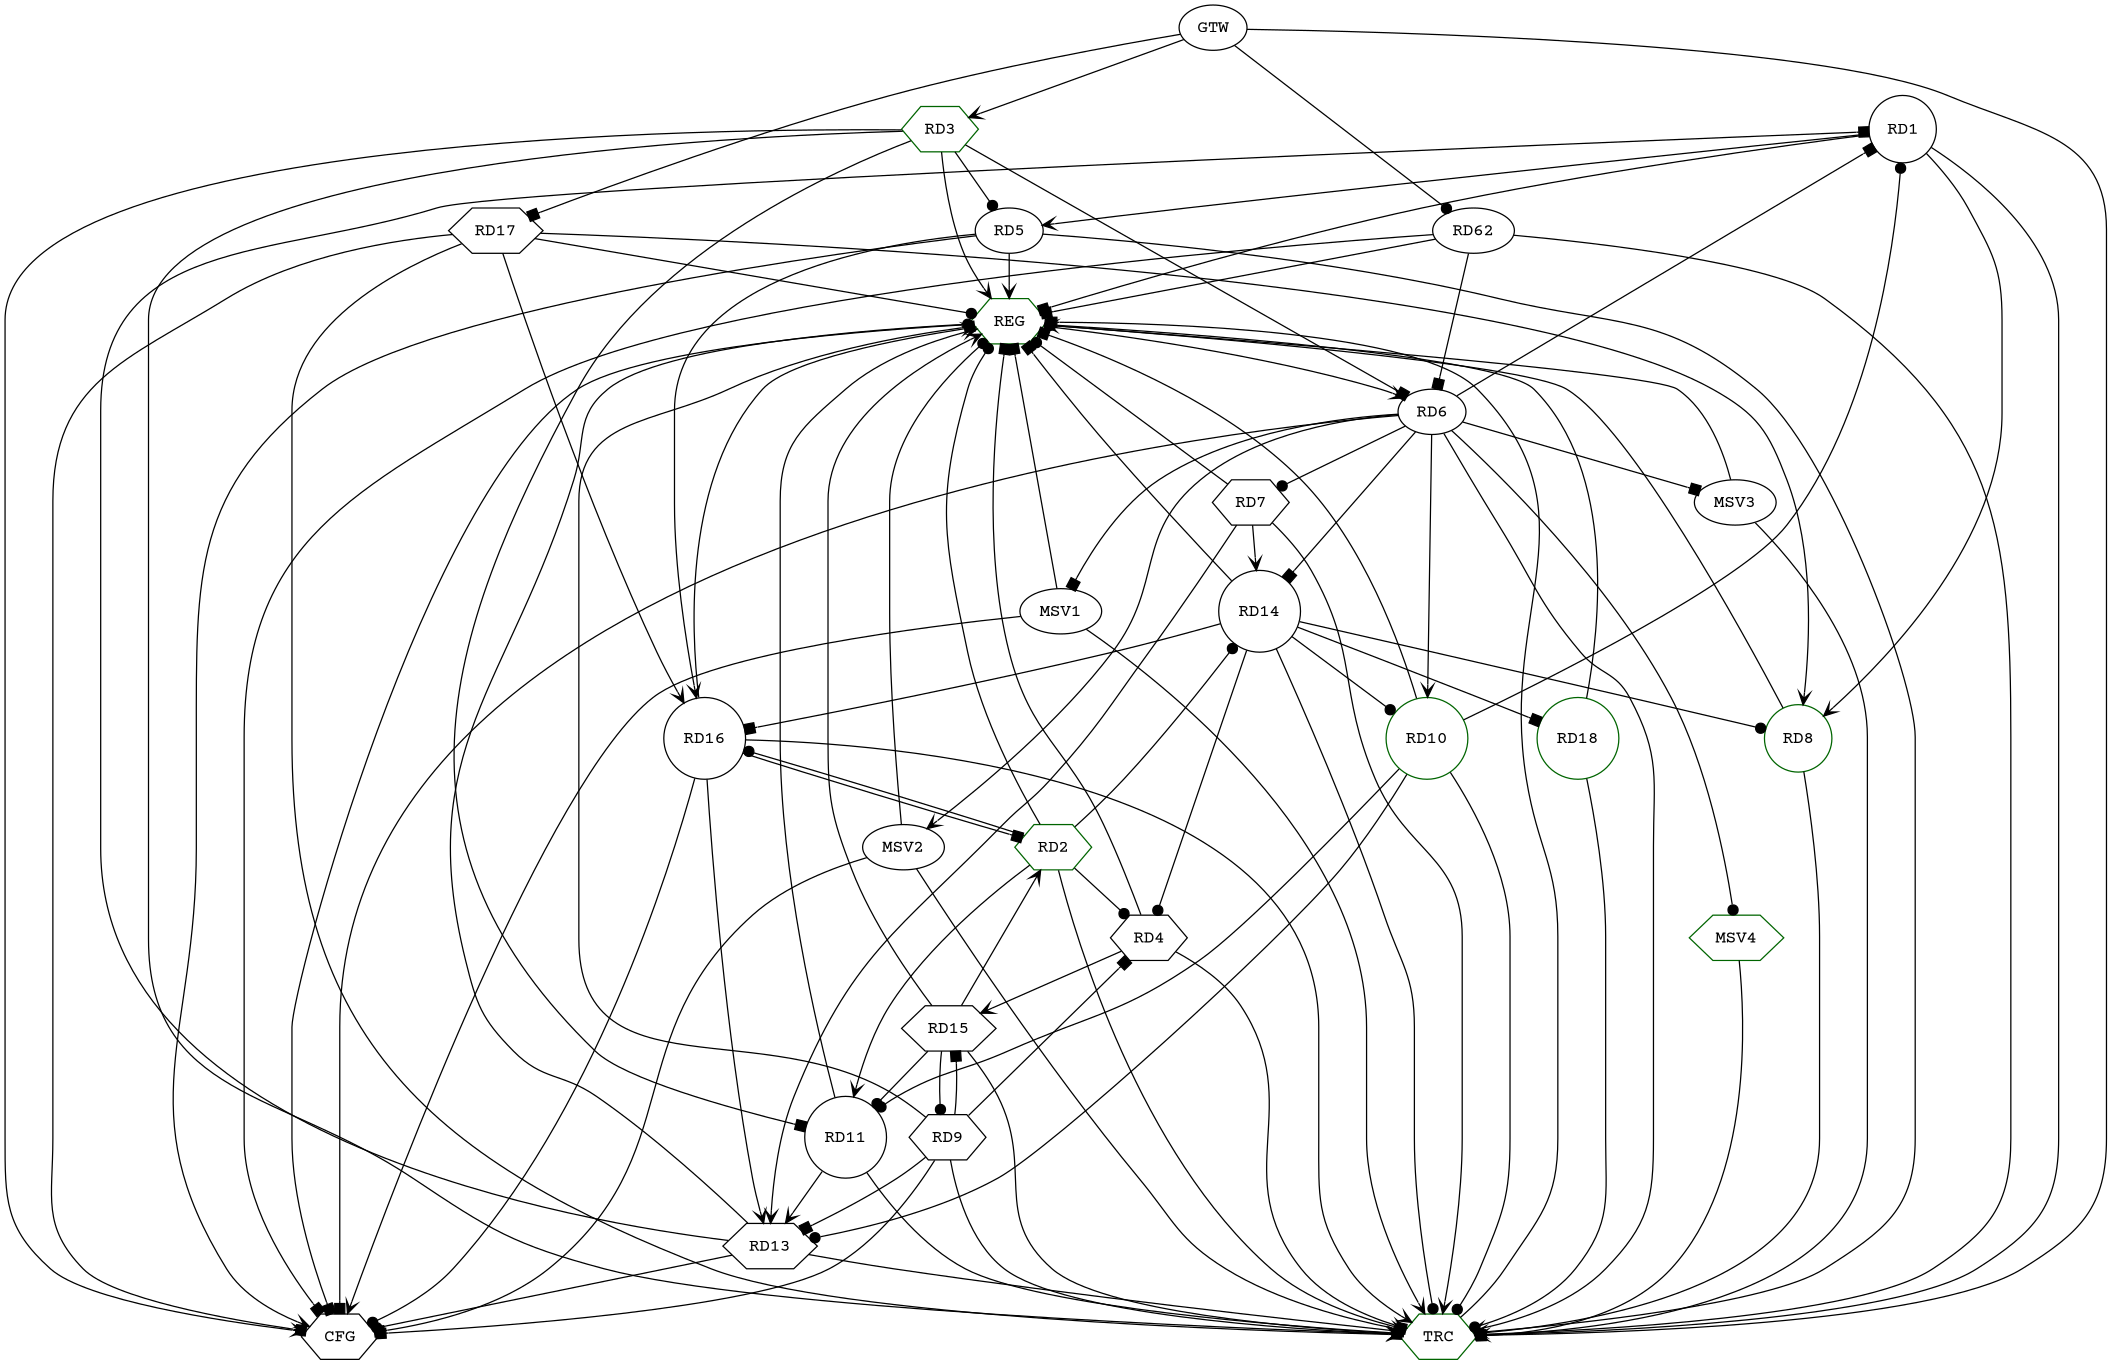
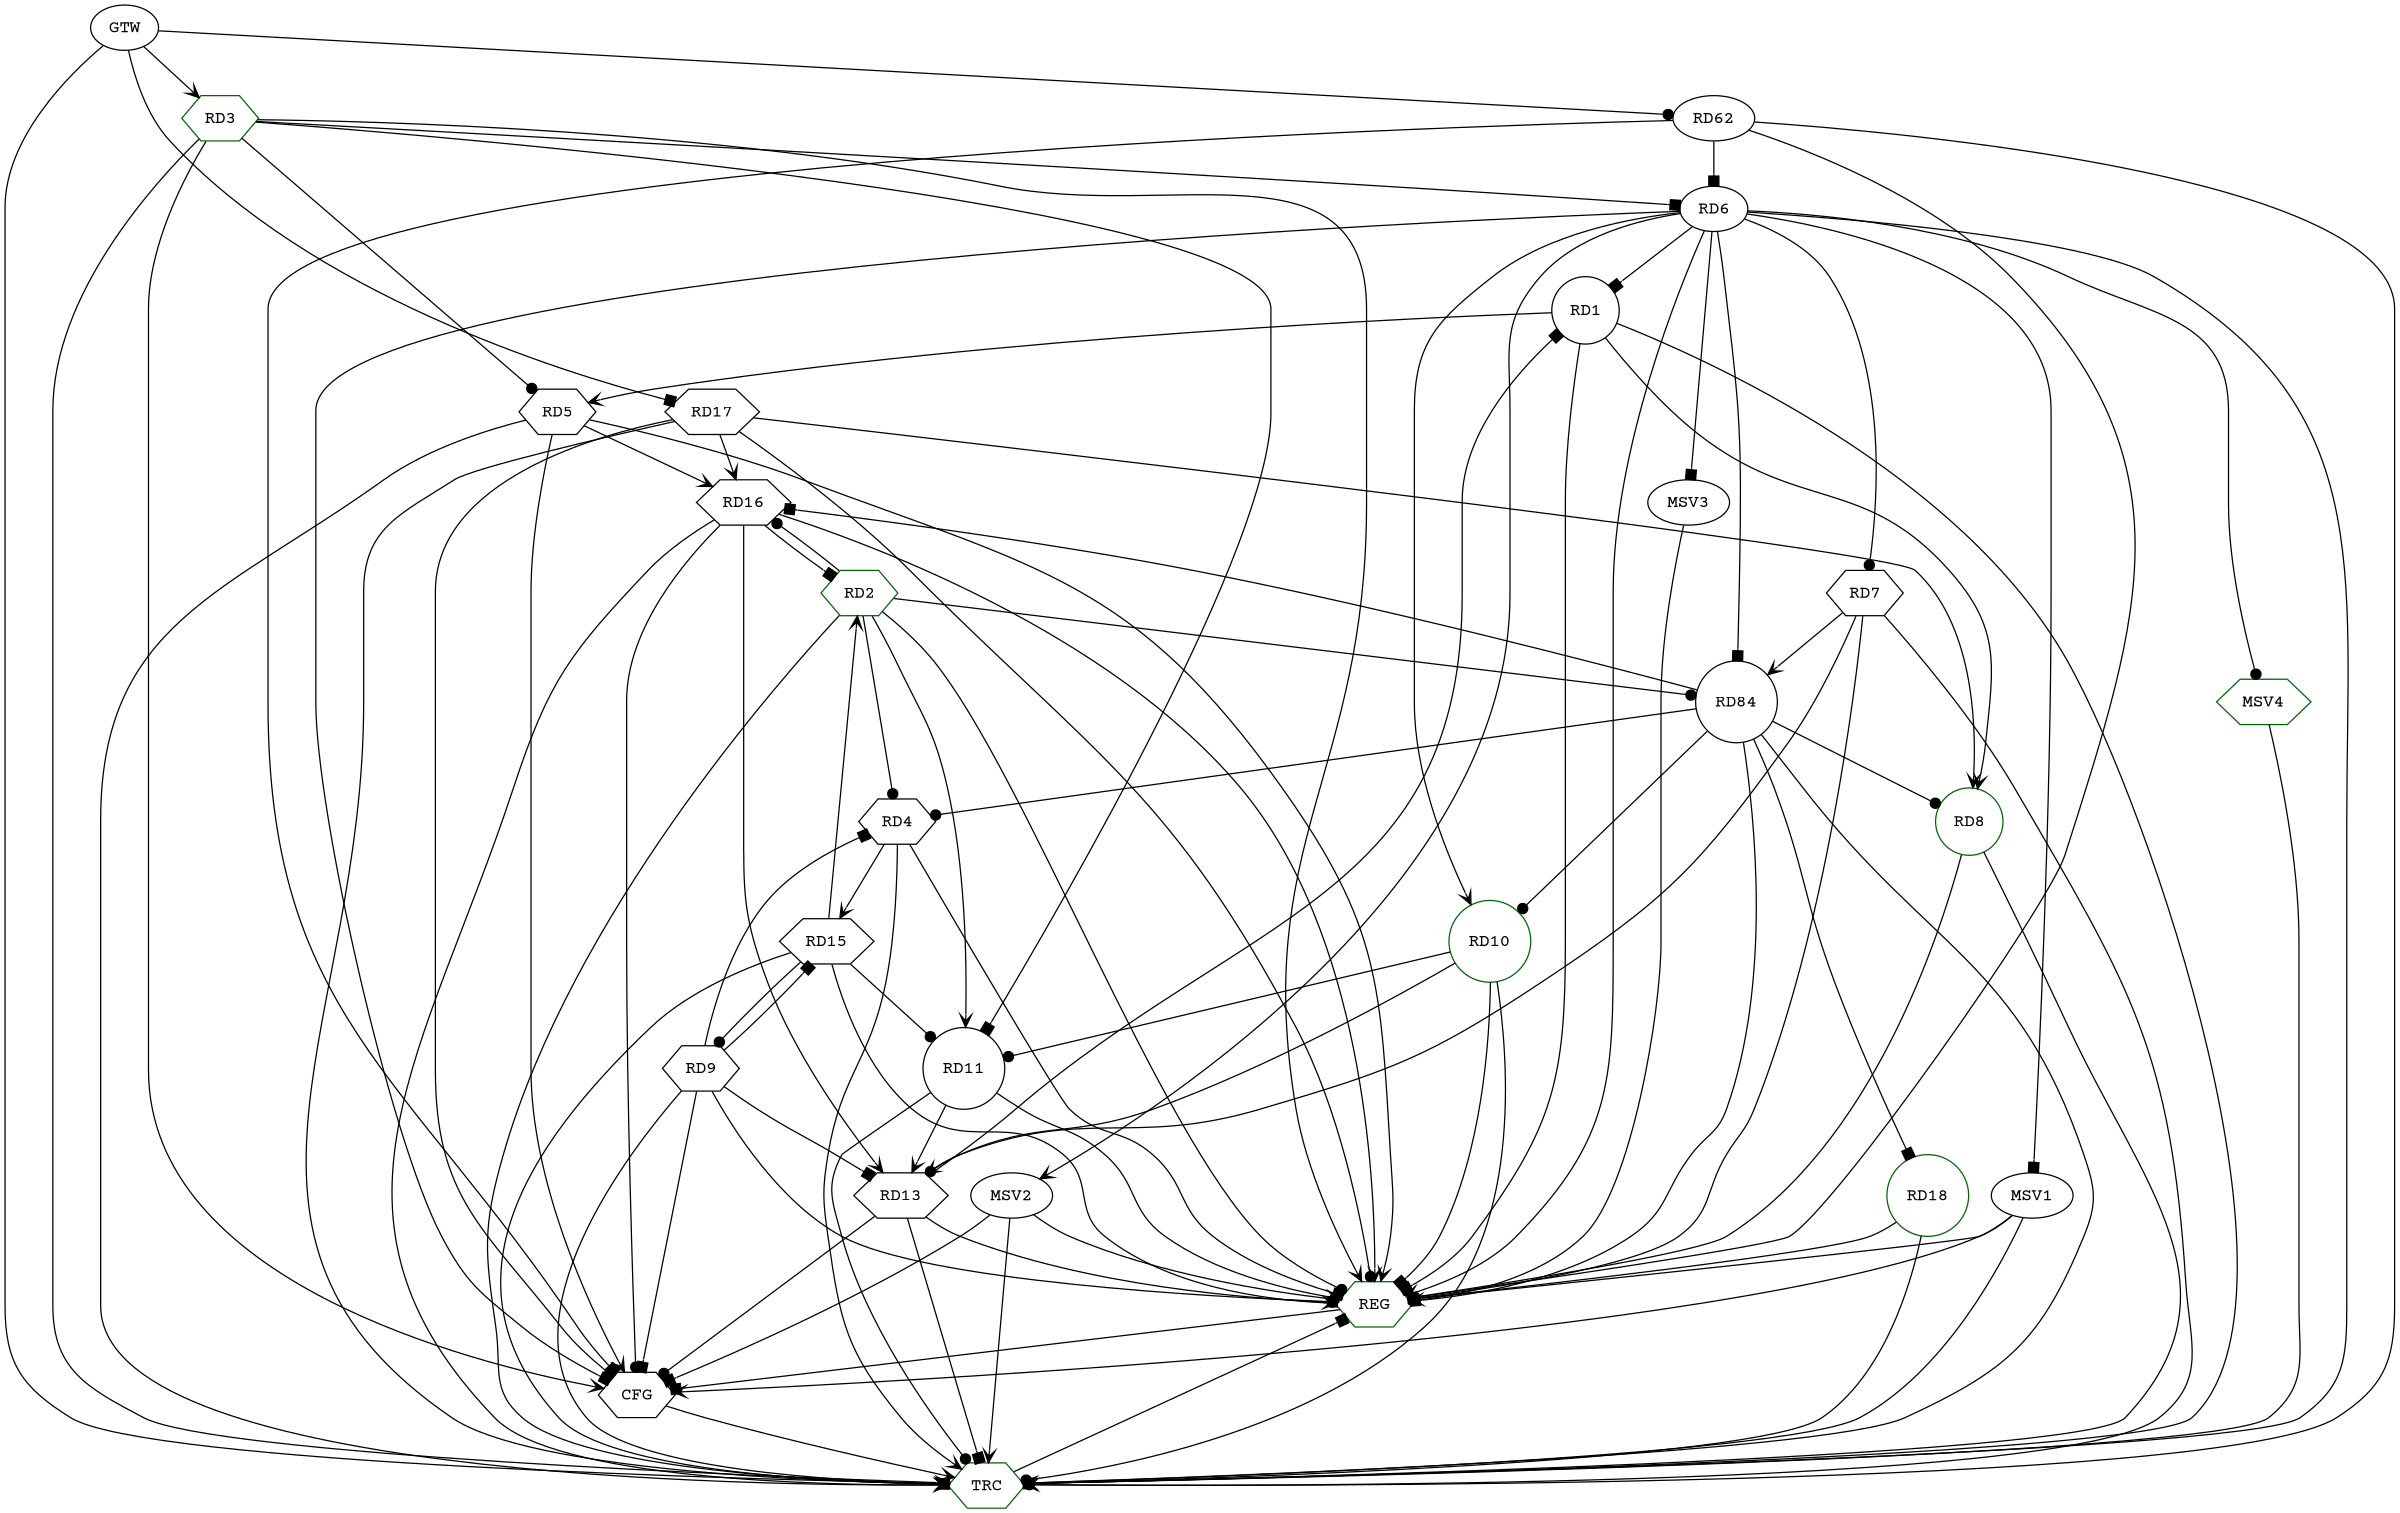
(1009, 231) -> (557, 412)
(1220, 352) -> (1613, 798)
(1785, 527) -> none
(1260, 611) -> (1736, 702)
(705, 738) -> (744, 502)
(1867, 1048) -> (803, 1443)
